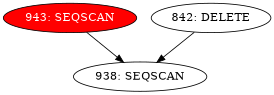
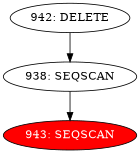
(211, 18) -> (70, 18)
(102, 45) -> (70, 102)
